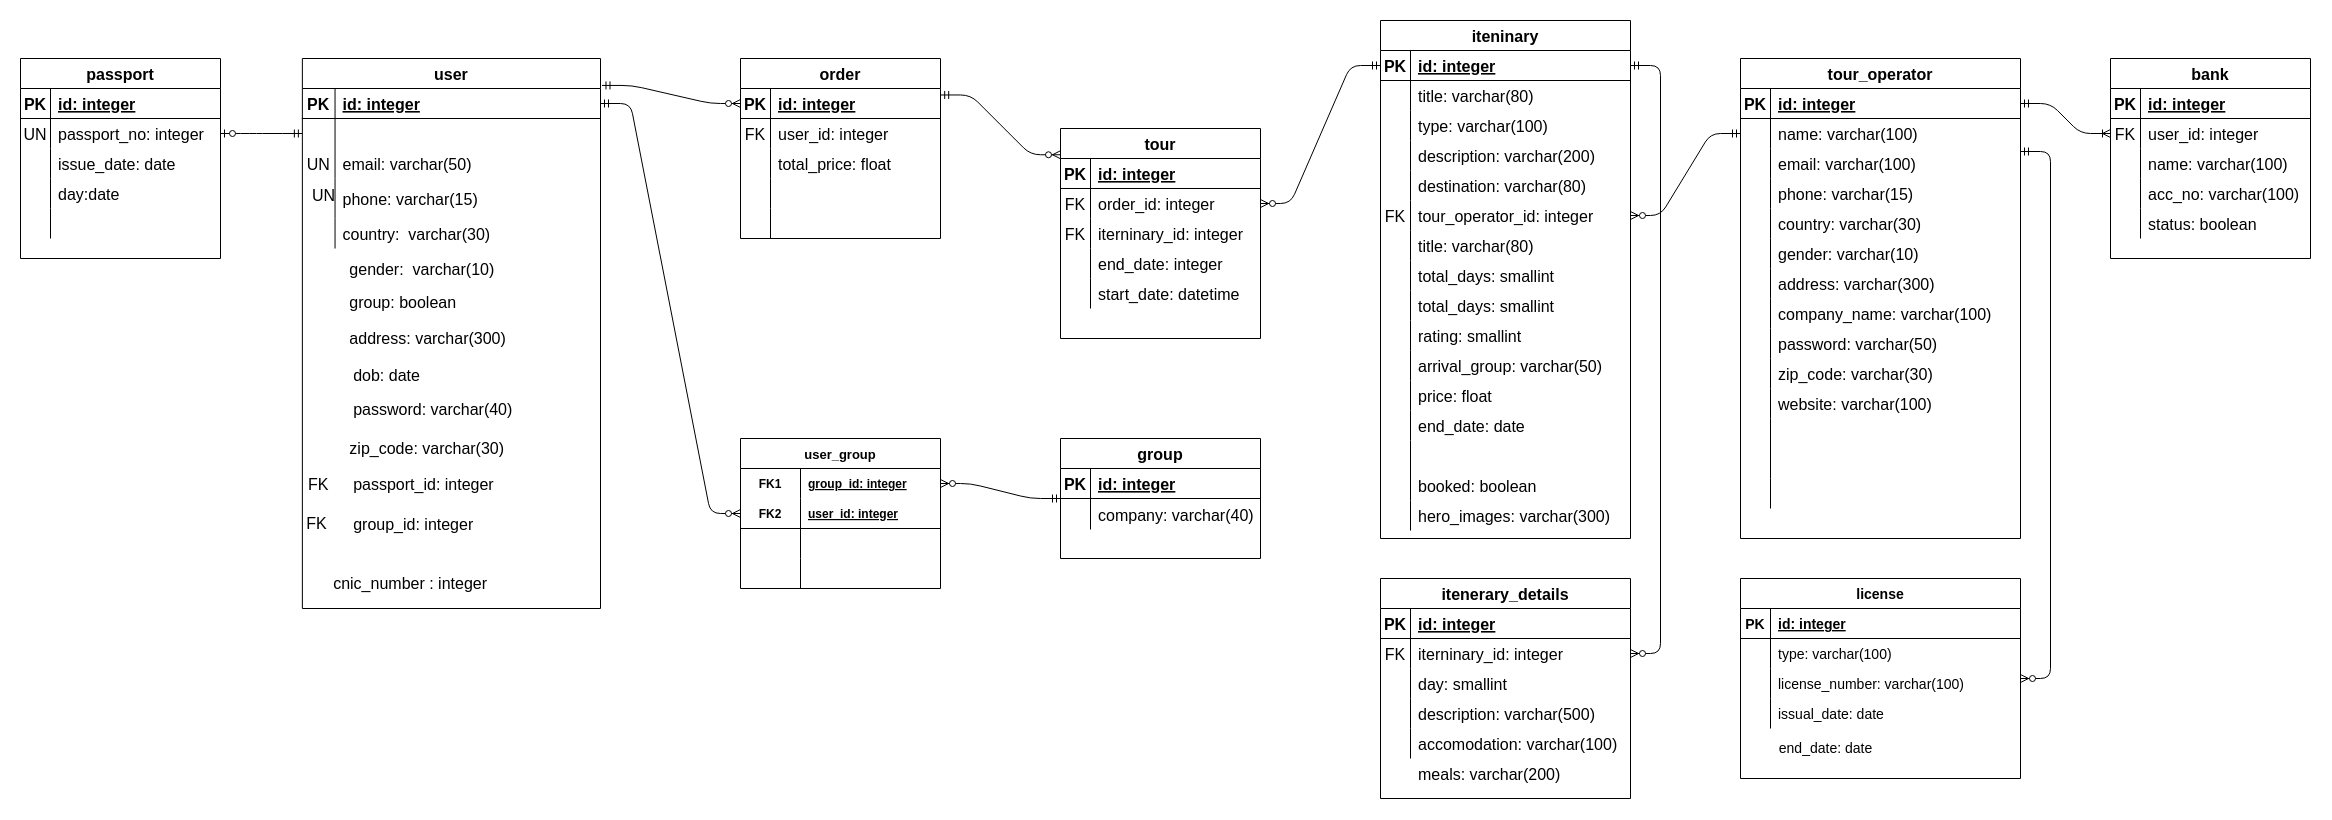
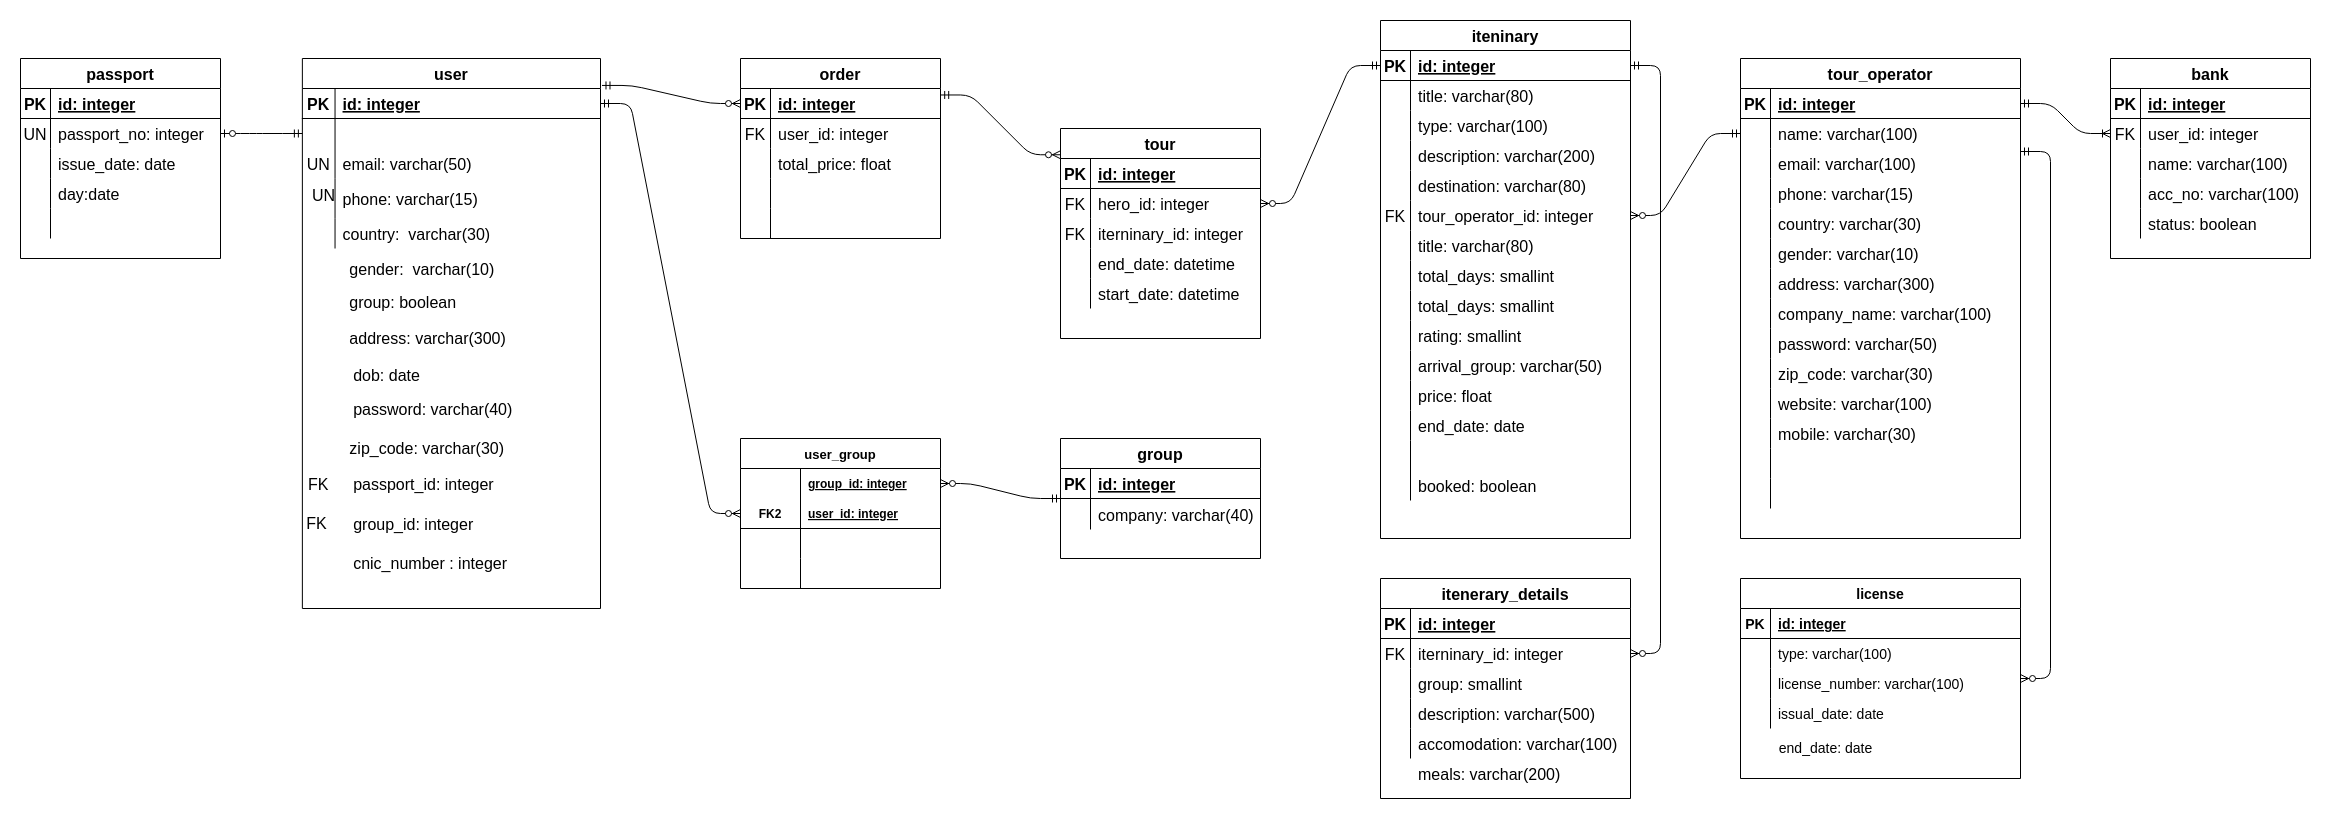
(1166, 205) -> (1161, 205)
(1168, 265) -> (1172, 265)
none -> (1896, 434)
(771, 484) -> none
(1521, 516) -> none
(435, 583) -> (455, 563)
(1466, 685) -> (1475, 685)
